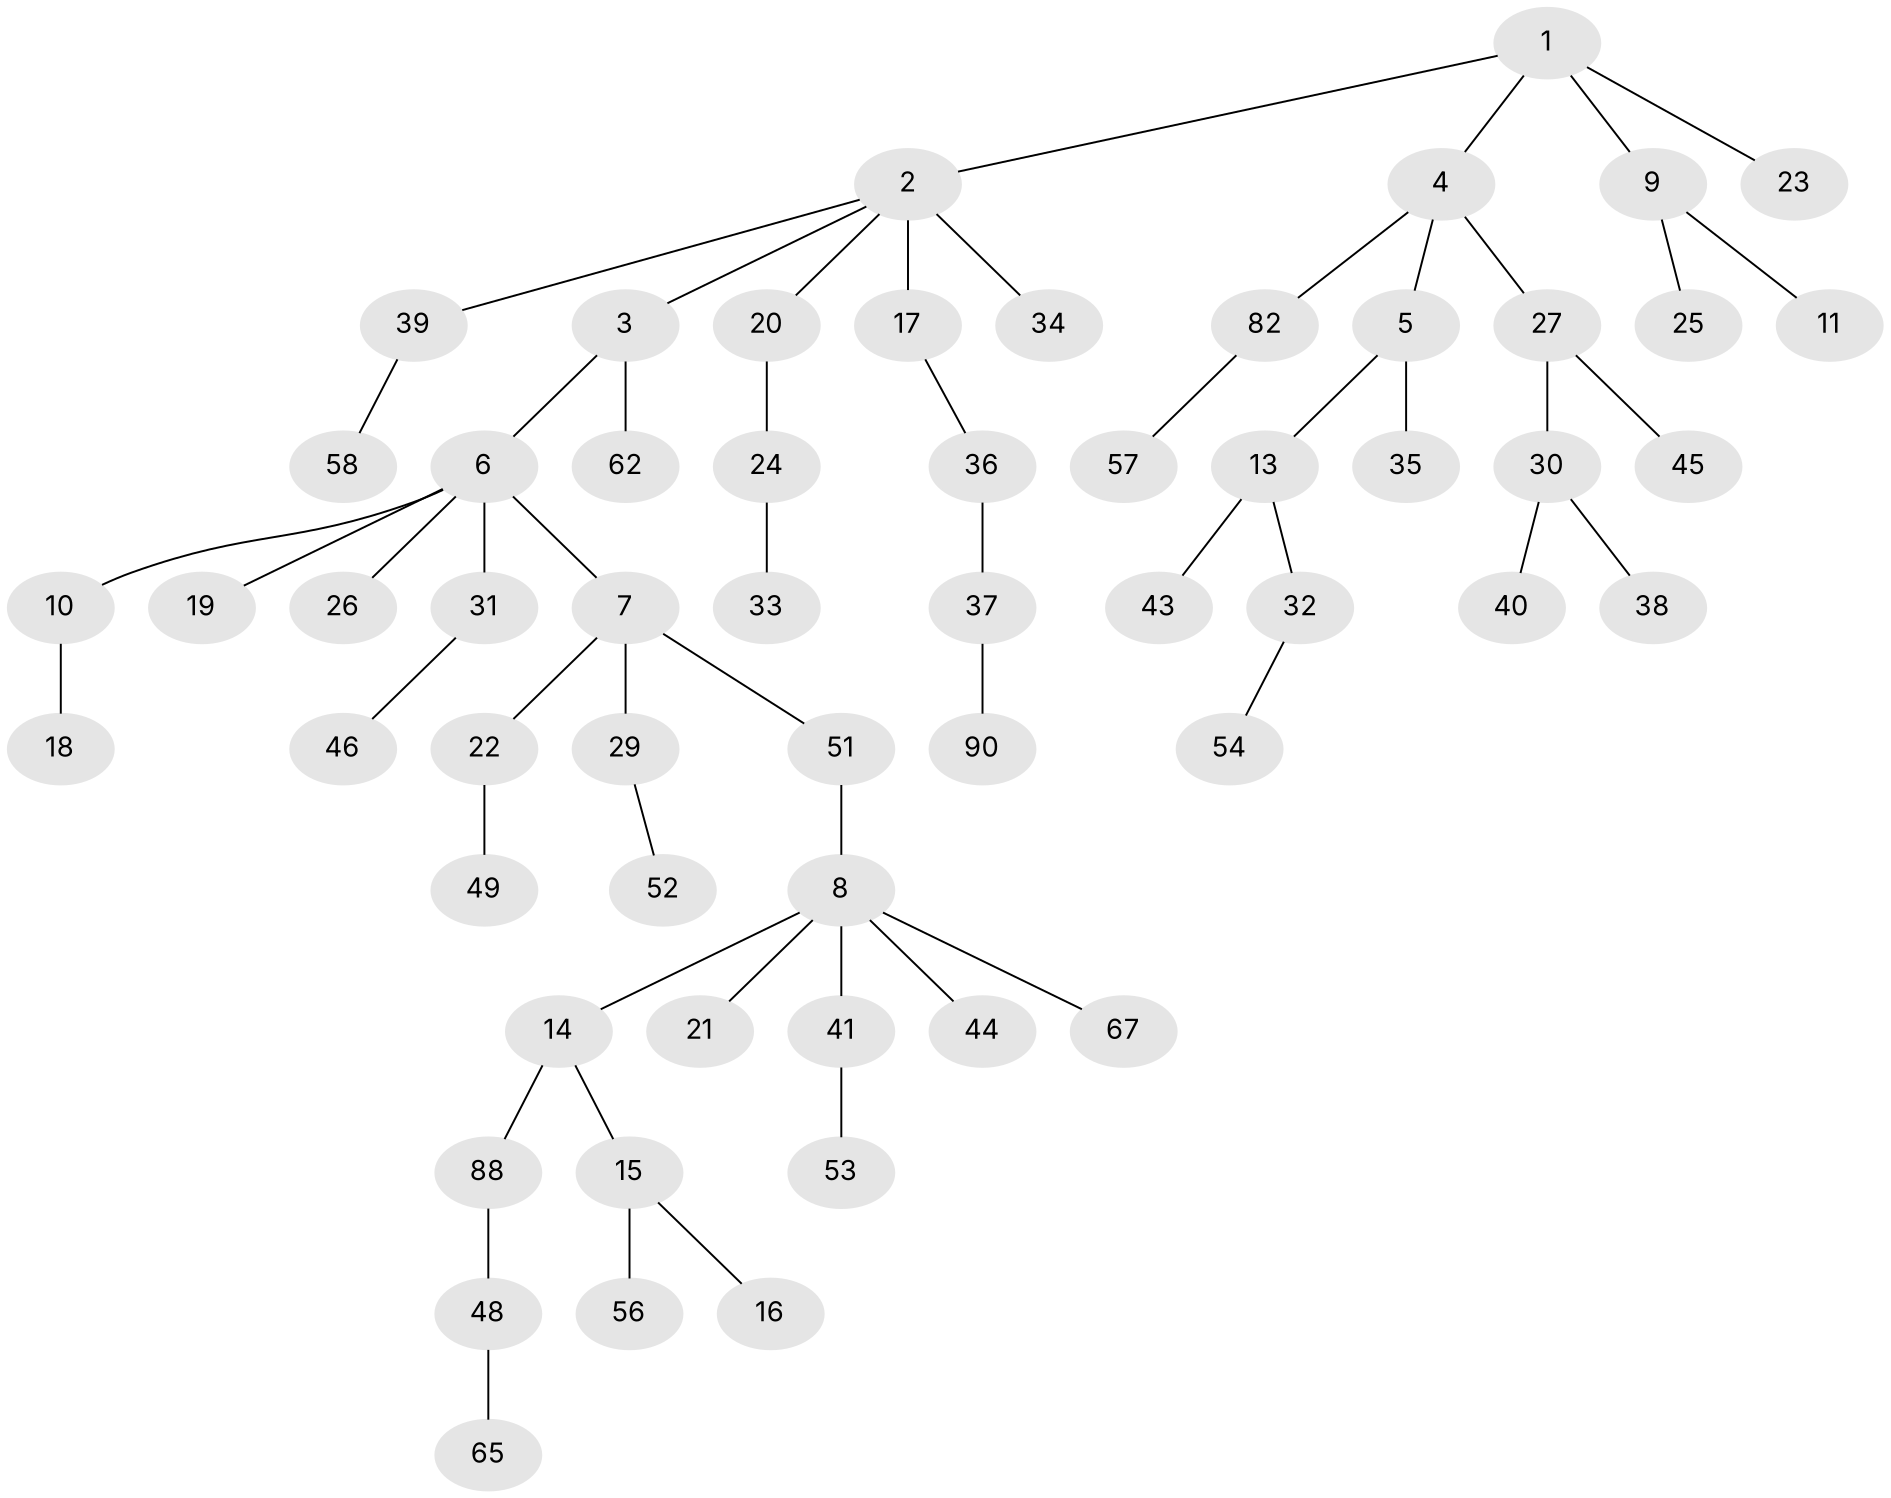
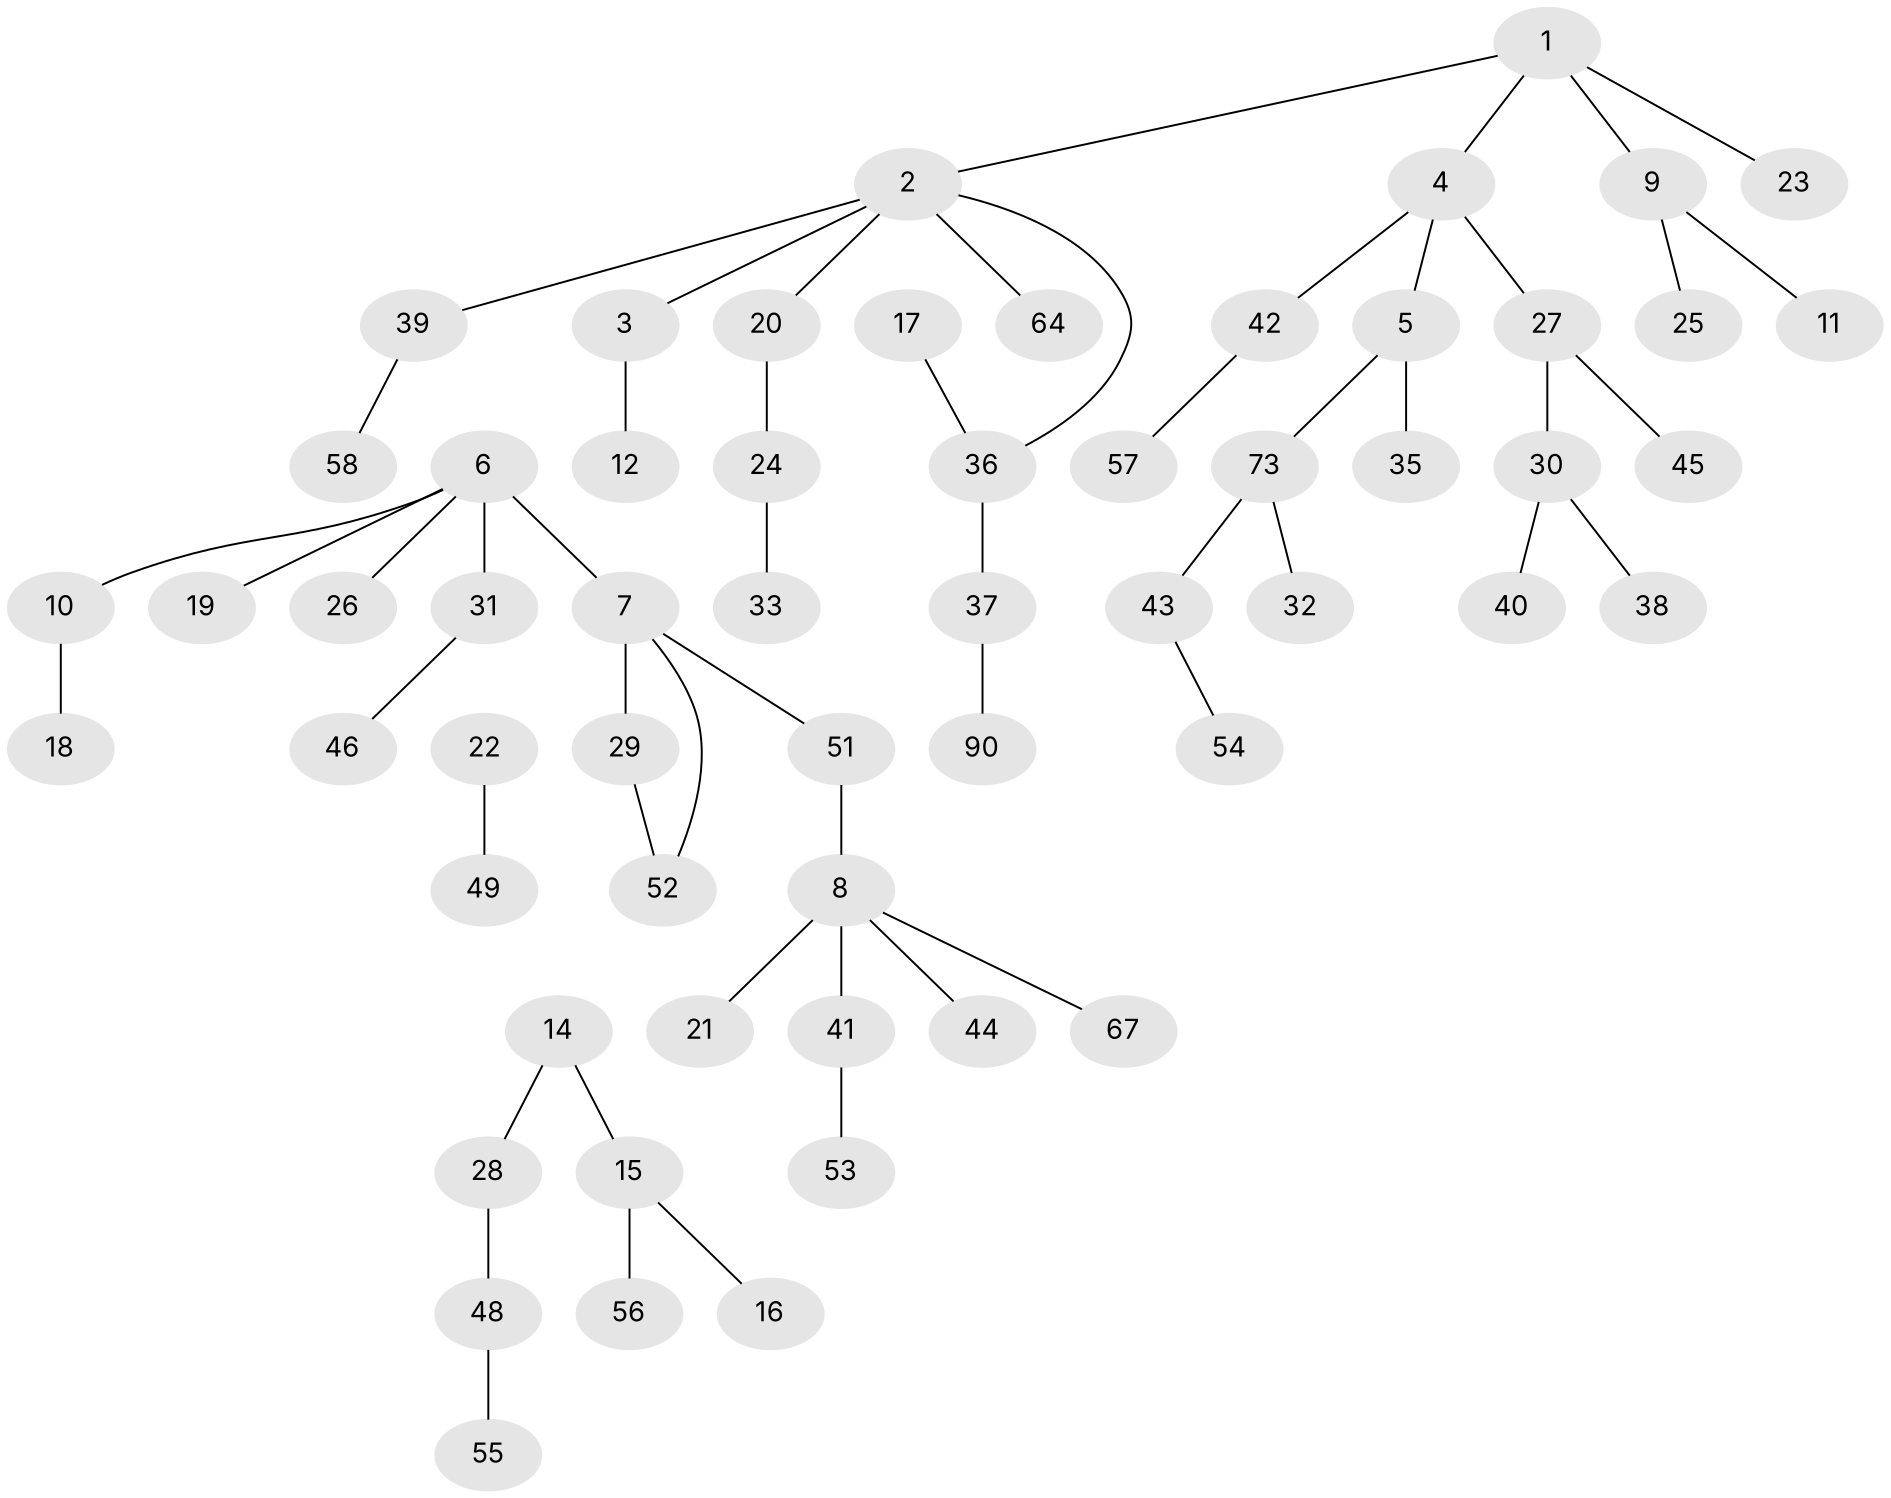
(908, 255) -> (1123, 296)
(1049, 326) -> (1049, 326)
(1265, 326) -> (1265, 326)
(555, 396) -> none
(626, 467) -> (626, 467)
(1265, 467) -> (1265, 467)
(555, 678) -> (701, 743)
(1265, 679) -> (1194, 679)
(700, 961) -> none
(488, 1173) -> (488, 1173)
(488, 1455) -> (488, 1455)
